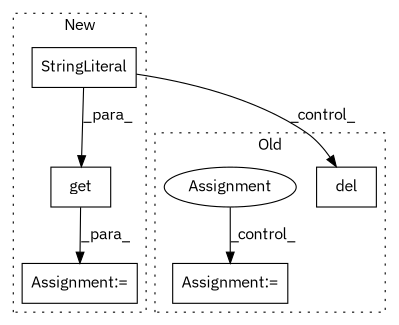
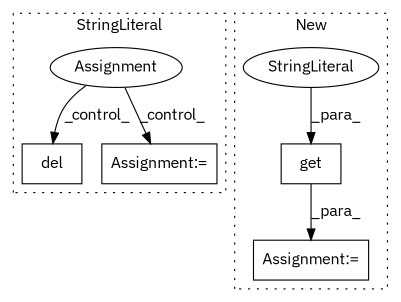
(84, 68) -> (311, 68)
(241, 100) -> (65, 106)
(270, 146) -> (120, 26)
